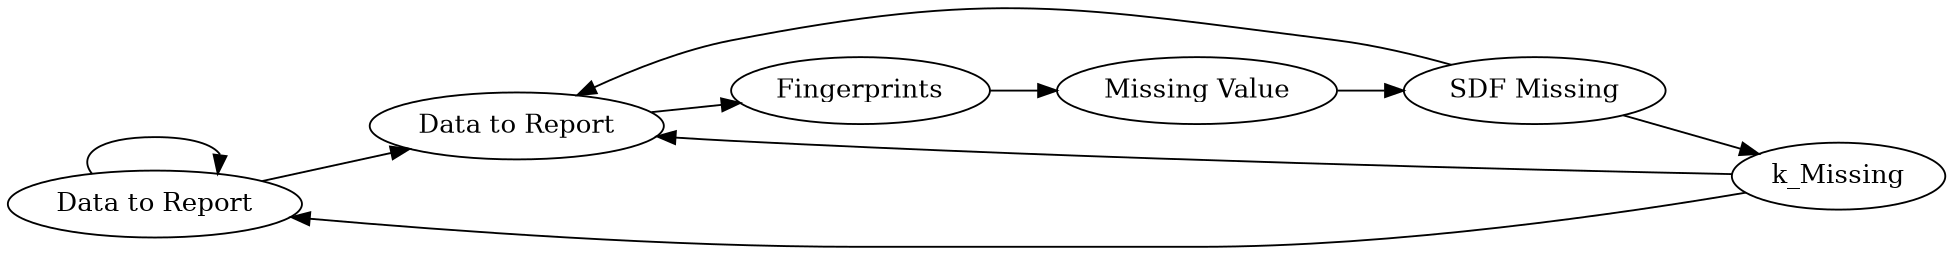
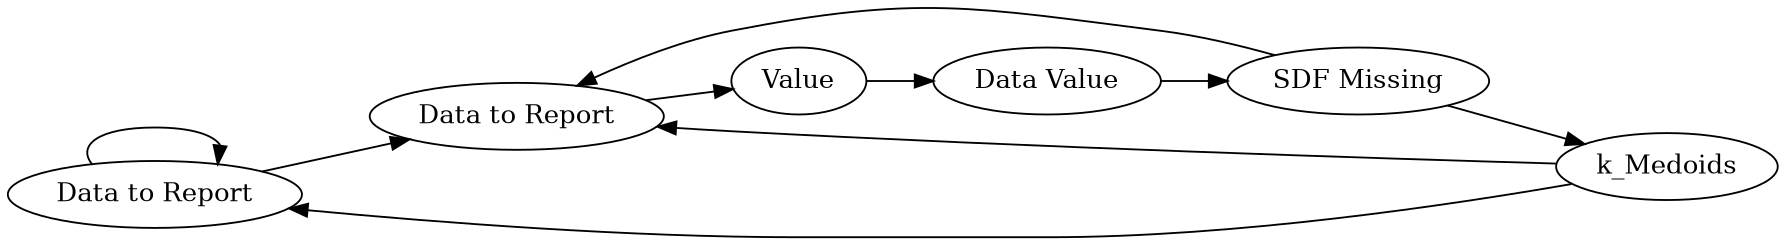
(861, 91) -> (799, 81)
(1197, 91) -> (1047, 81)
(1839, 176) -> (1667, 167)
